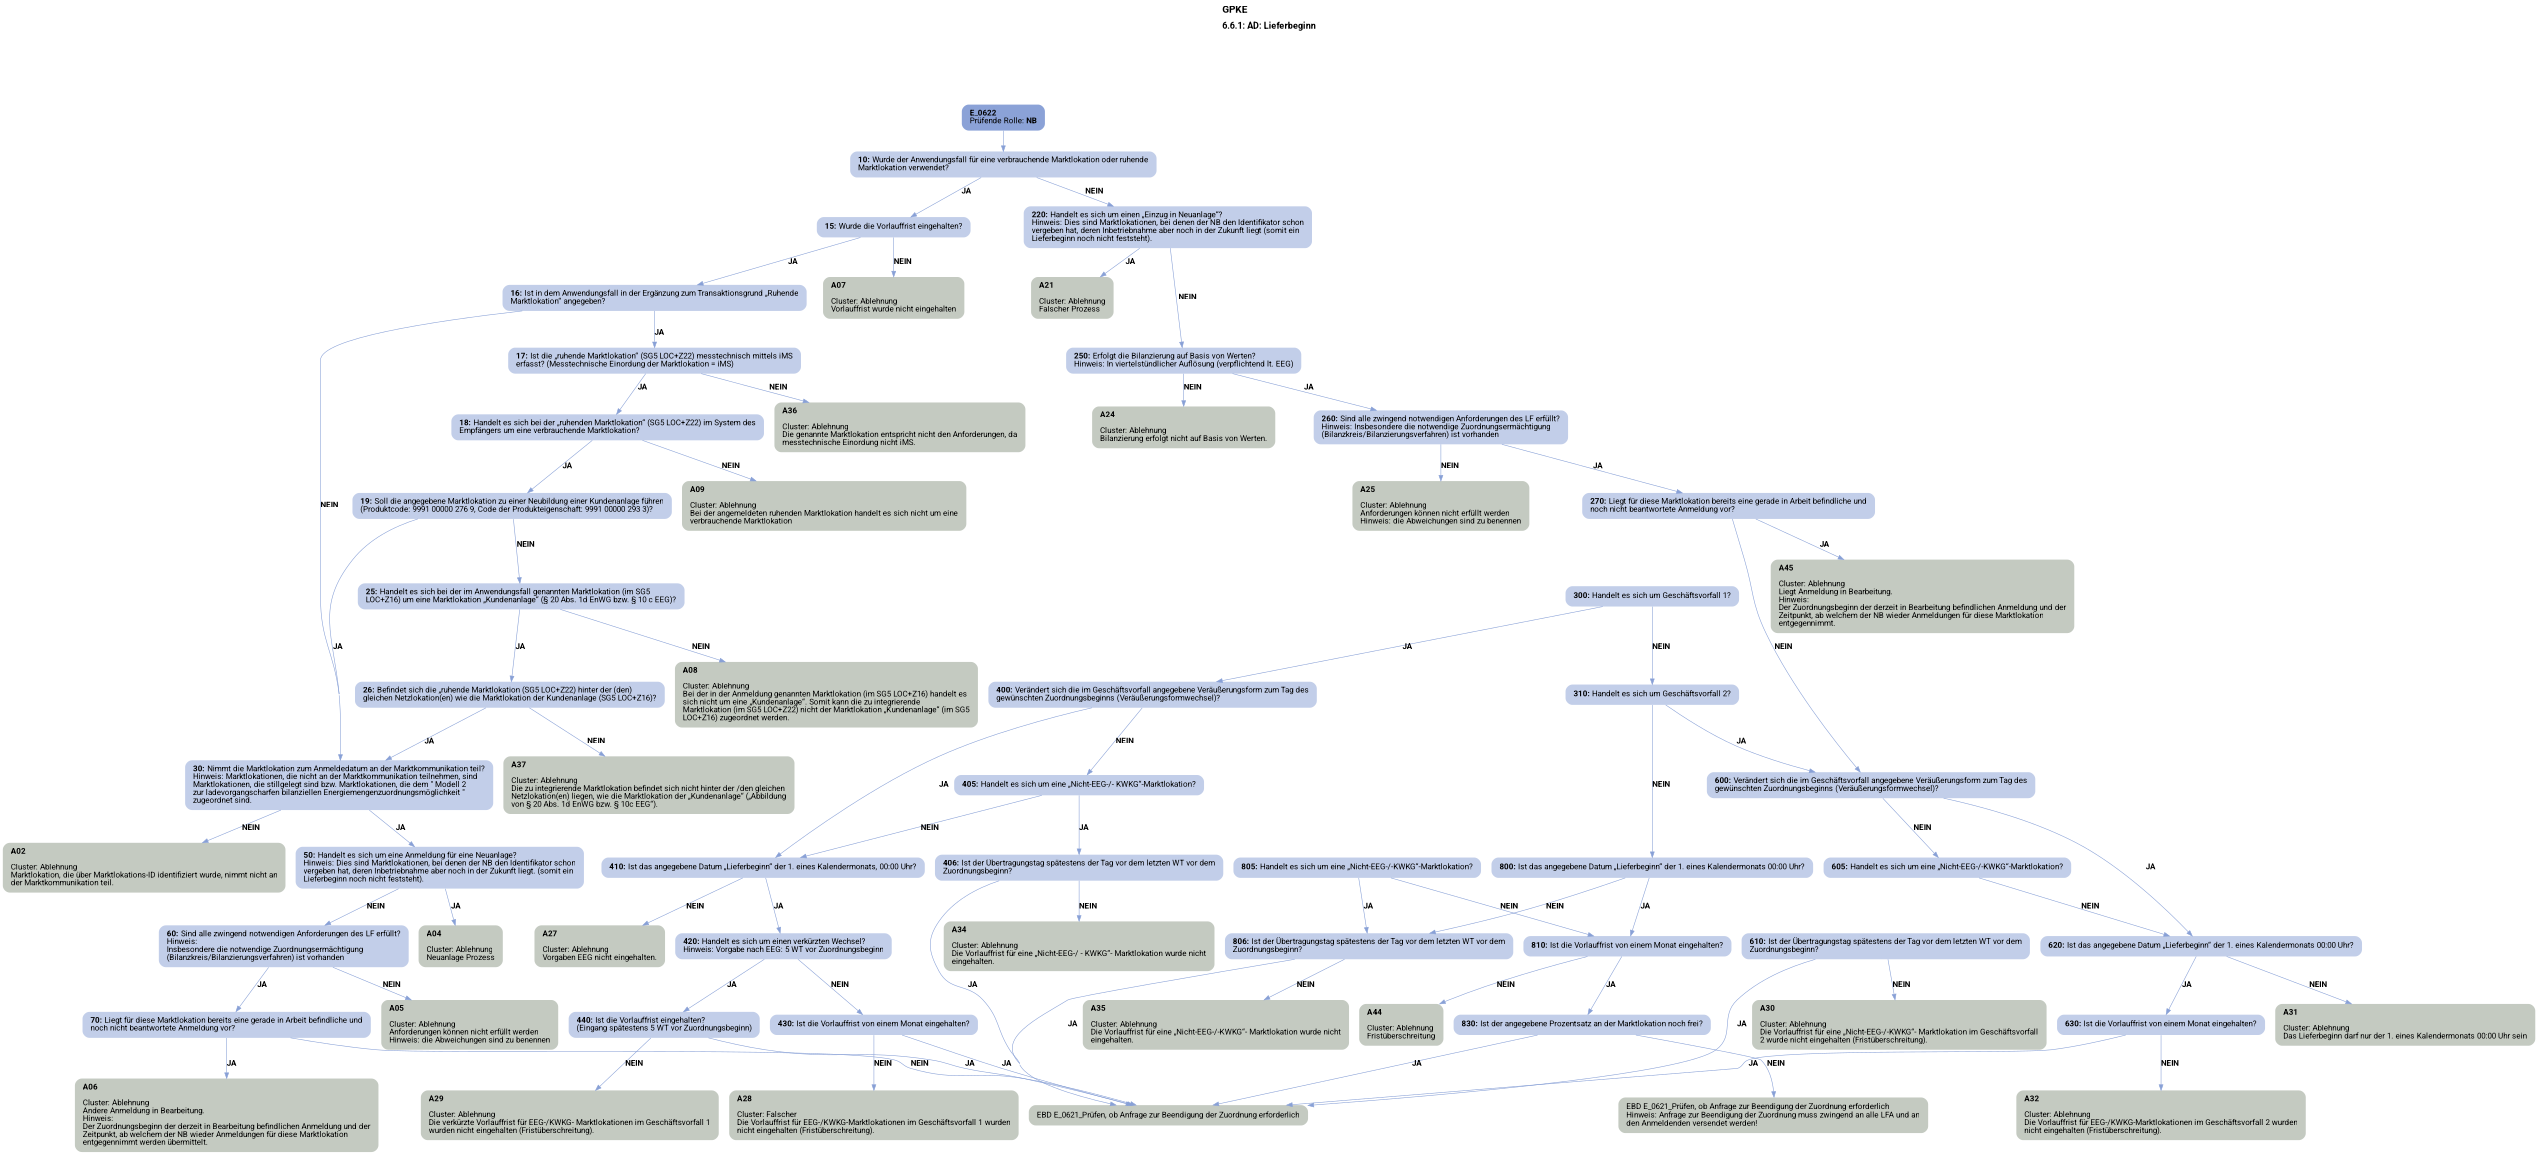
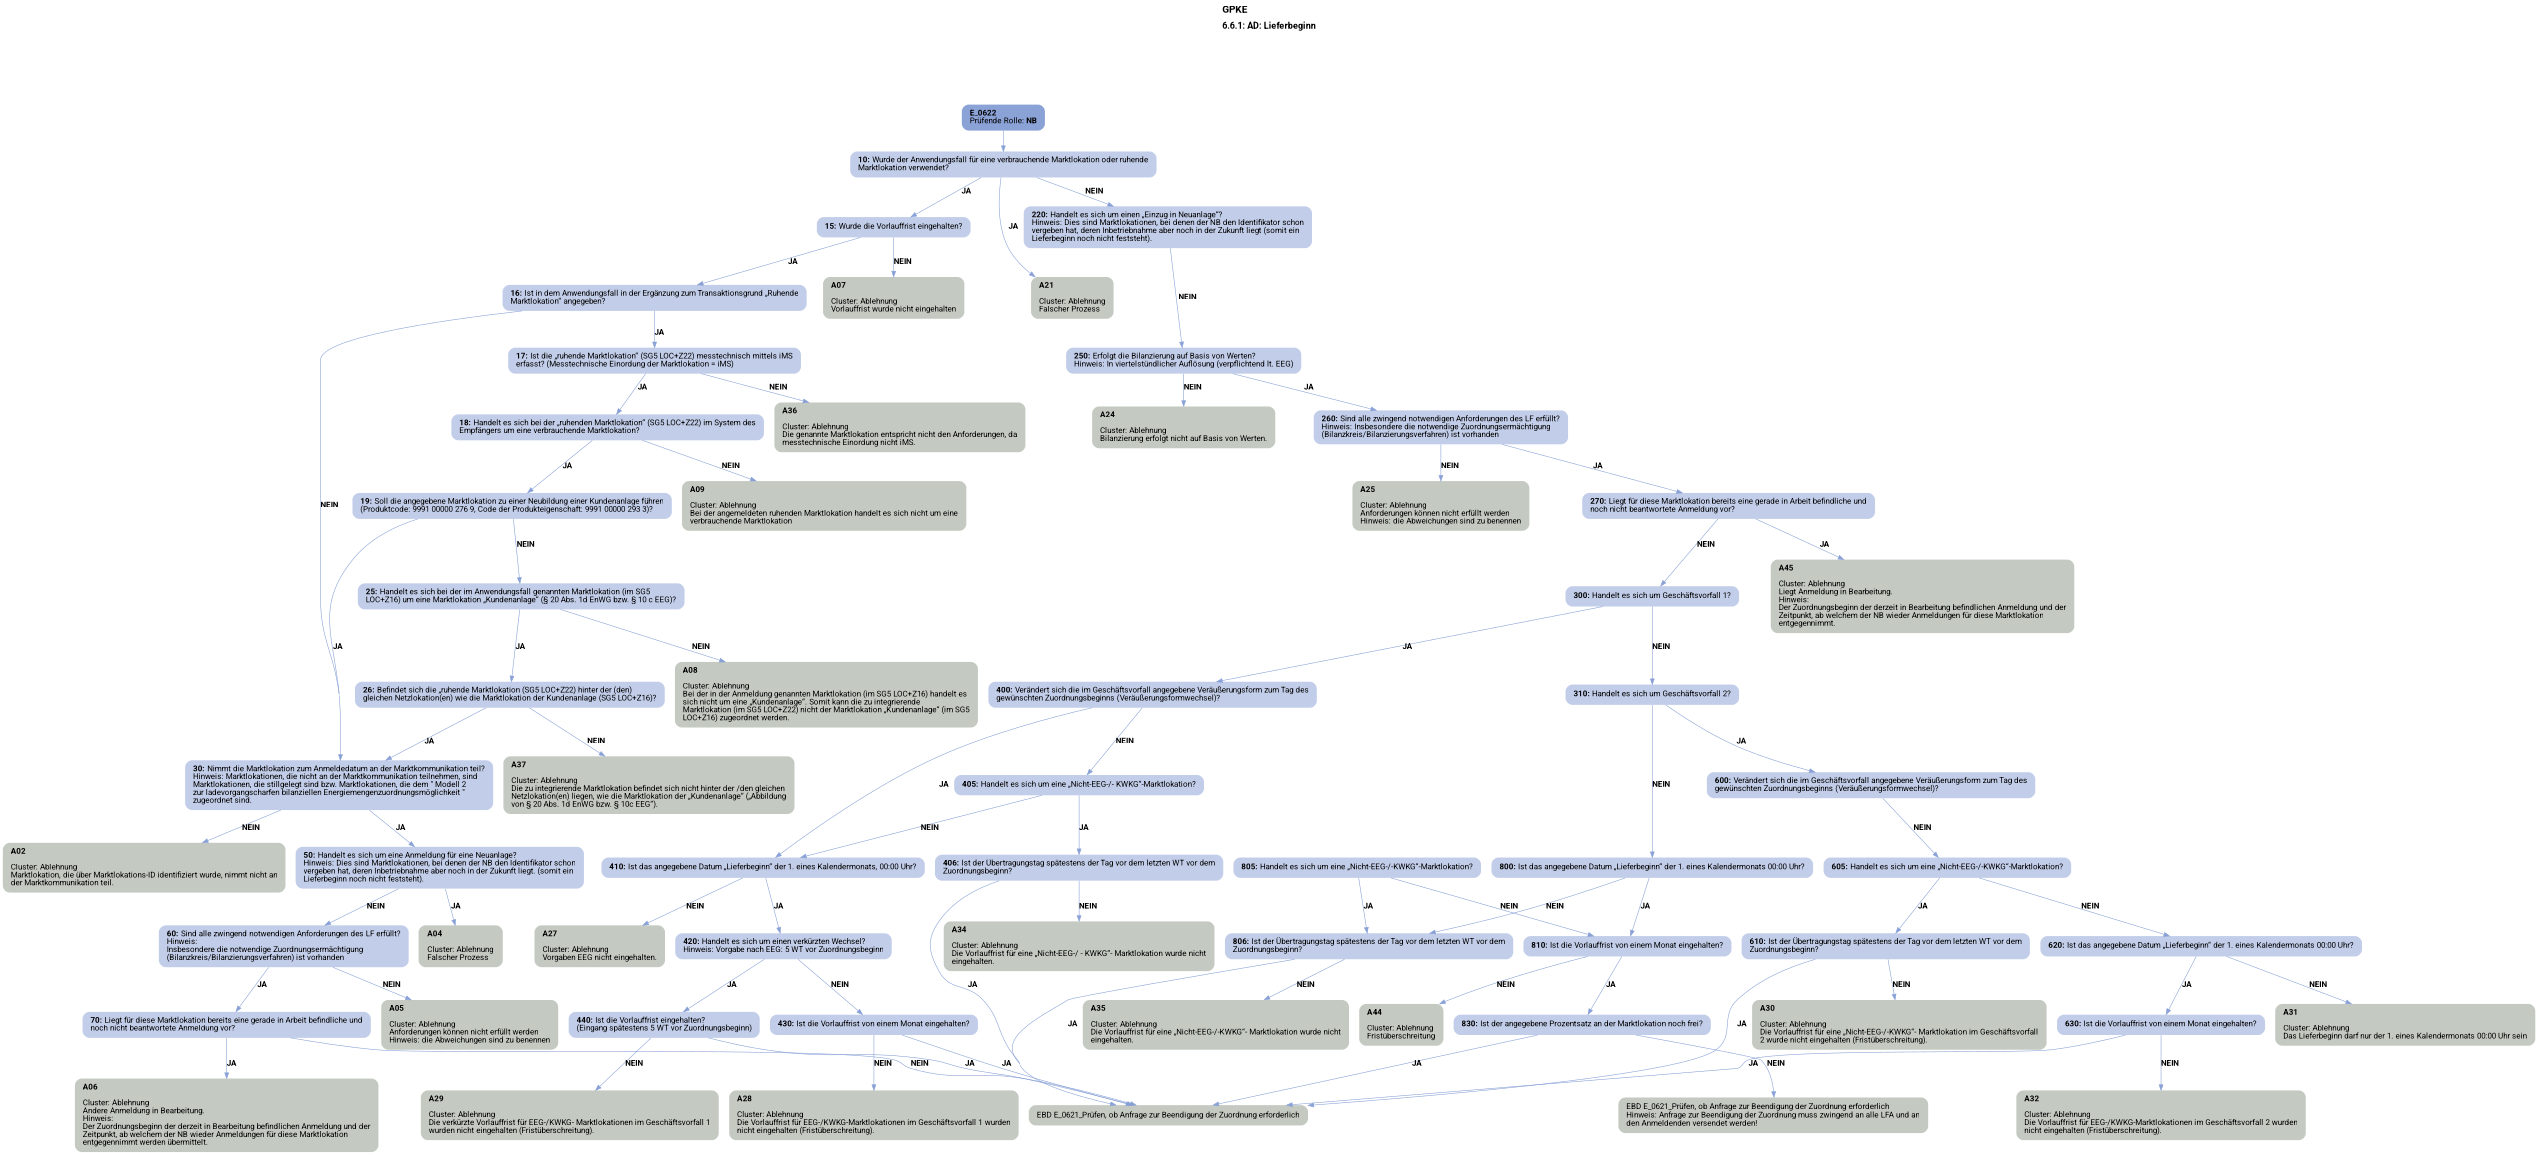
(1122, 261) -> (1002, 230)
(1776, 652) -> (1691, 550)
(2078, 844) -> none
none -> (1920, 903)
(461, 958) -> (458, 958)
(767, 1115) -> (770, 1115)
